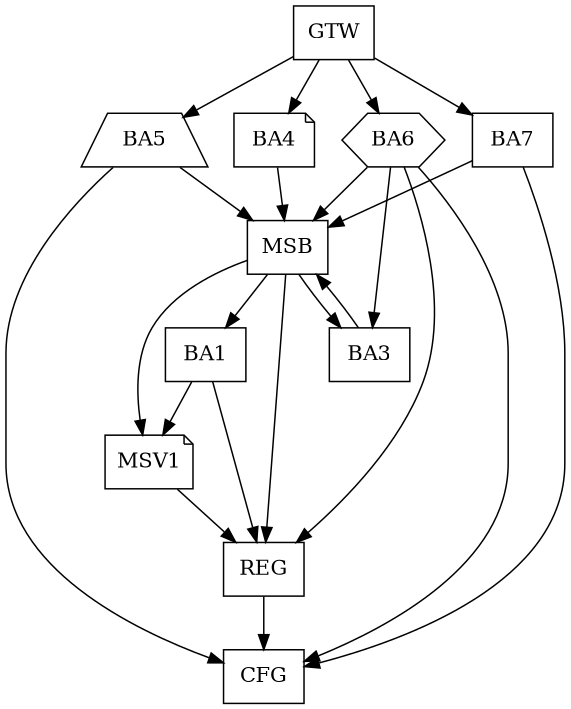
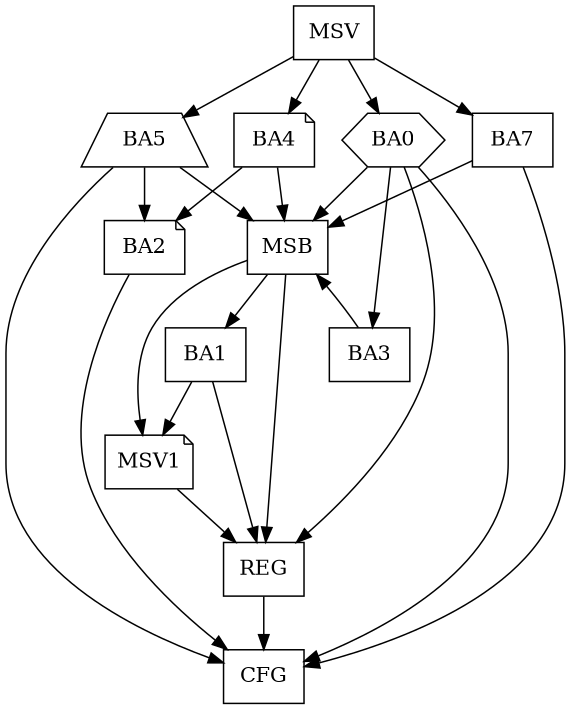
(334, 33) -> (334, 33)
(393, 140) -> (393, 140)
none -> (145, 247)
(314, 296) -> none
